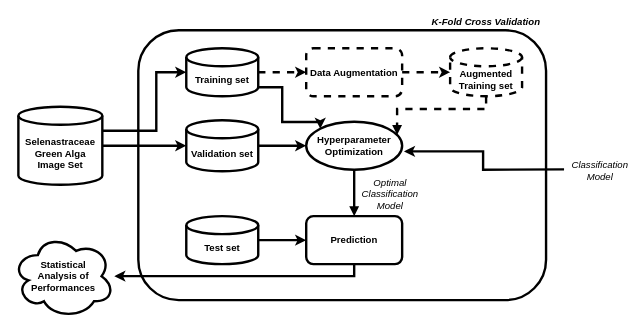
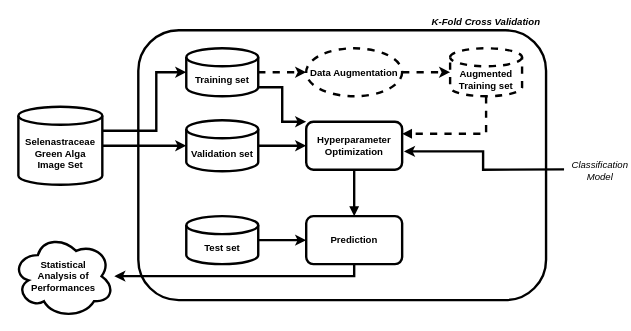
(354, 72) -> (354, 72)
(354, 146) -> (354, 146)
(390, 194) -> none
